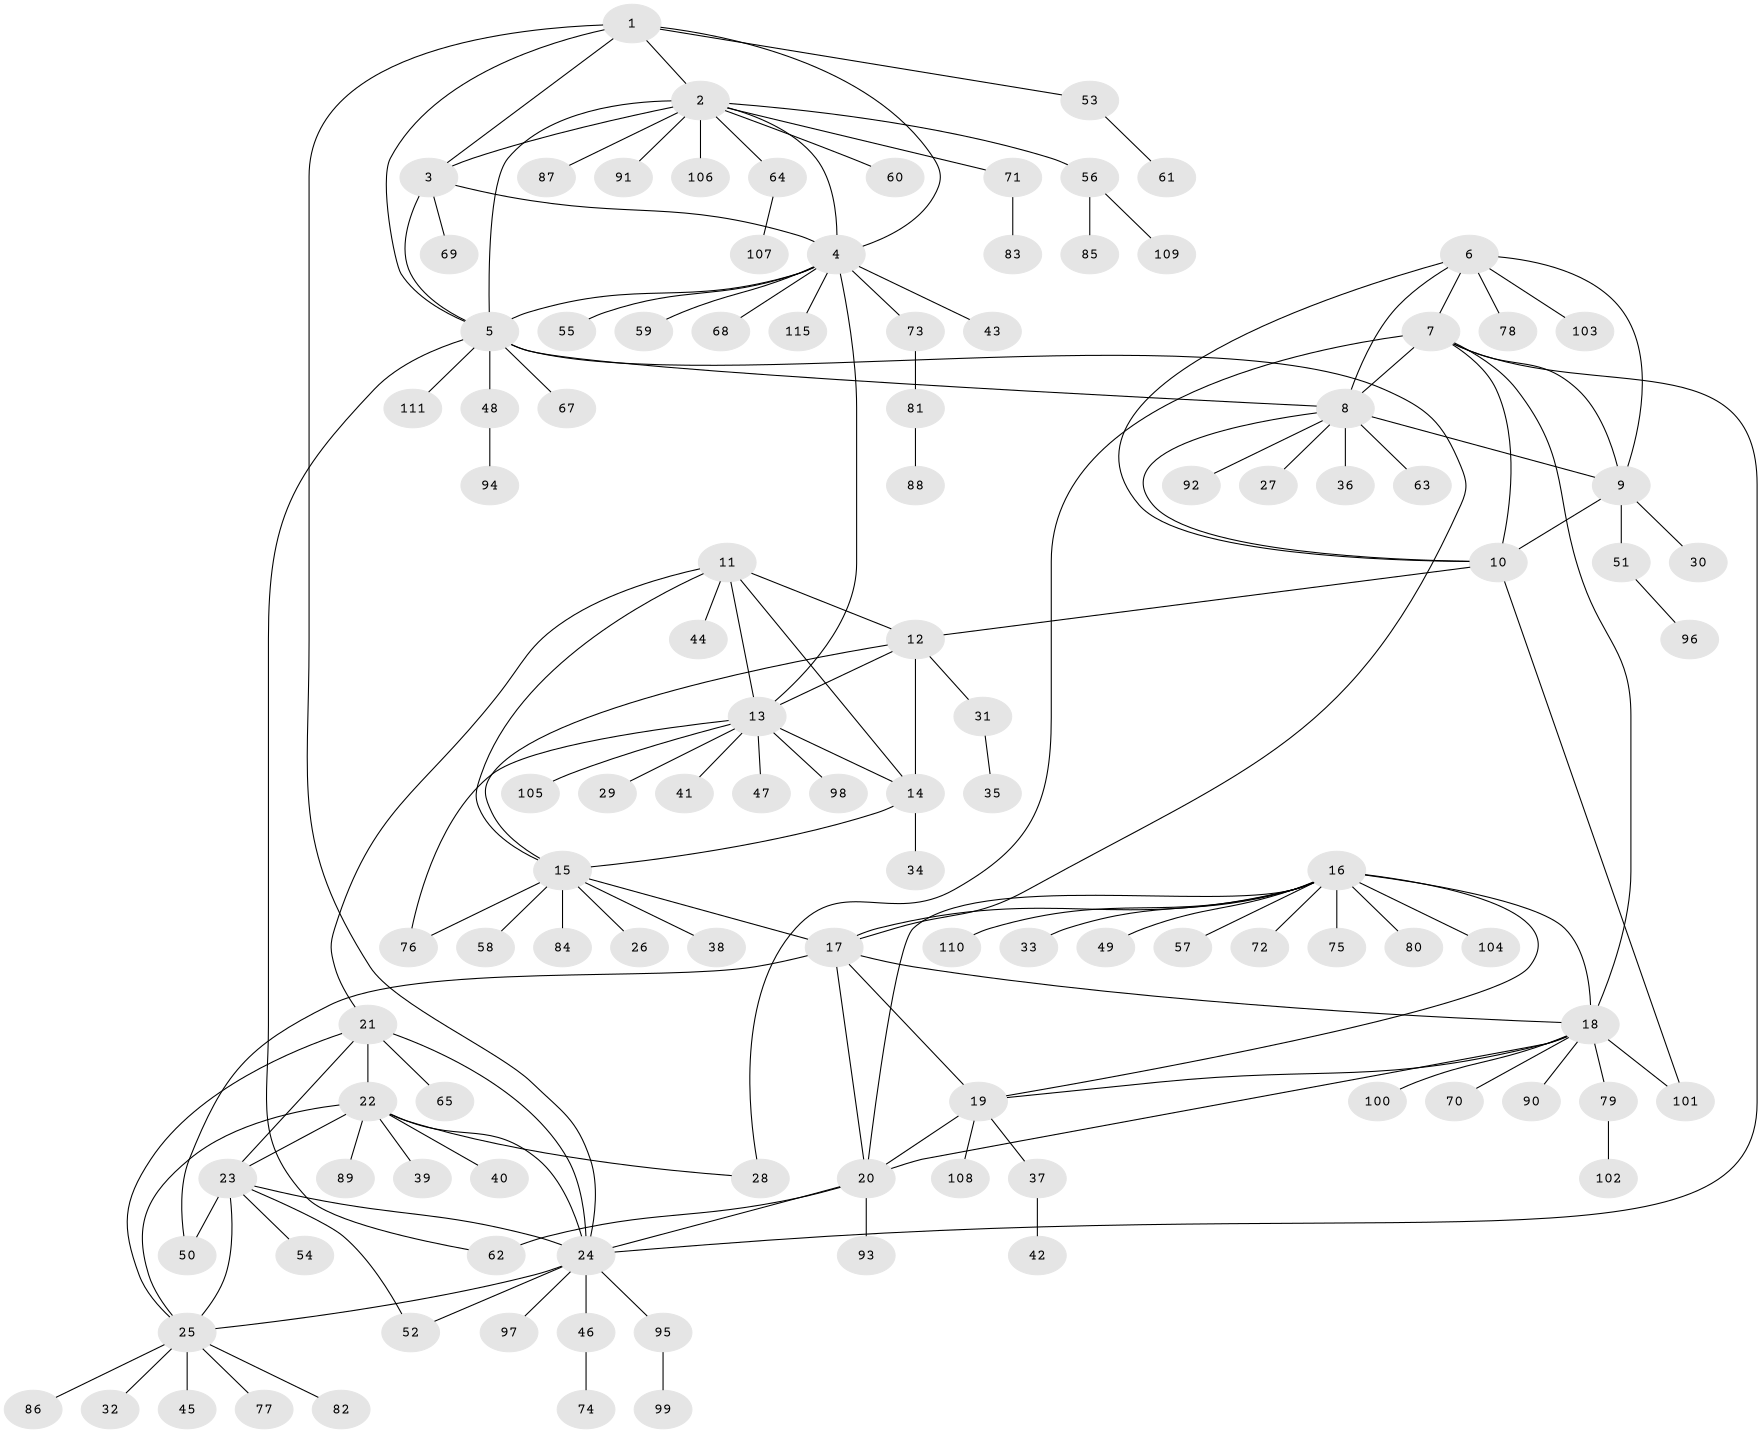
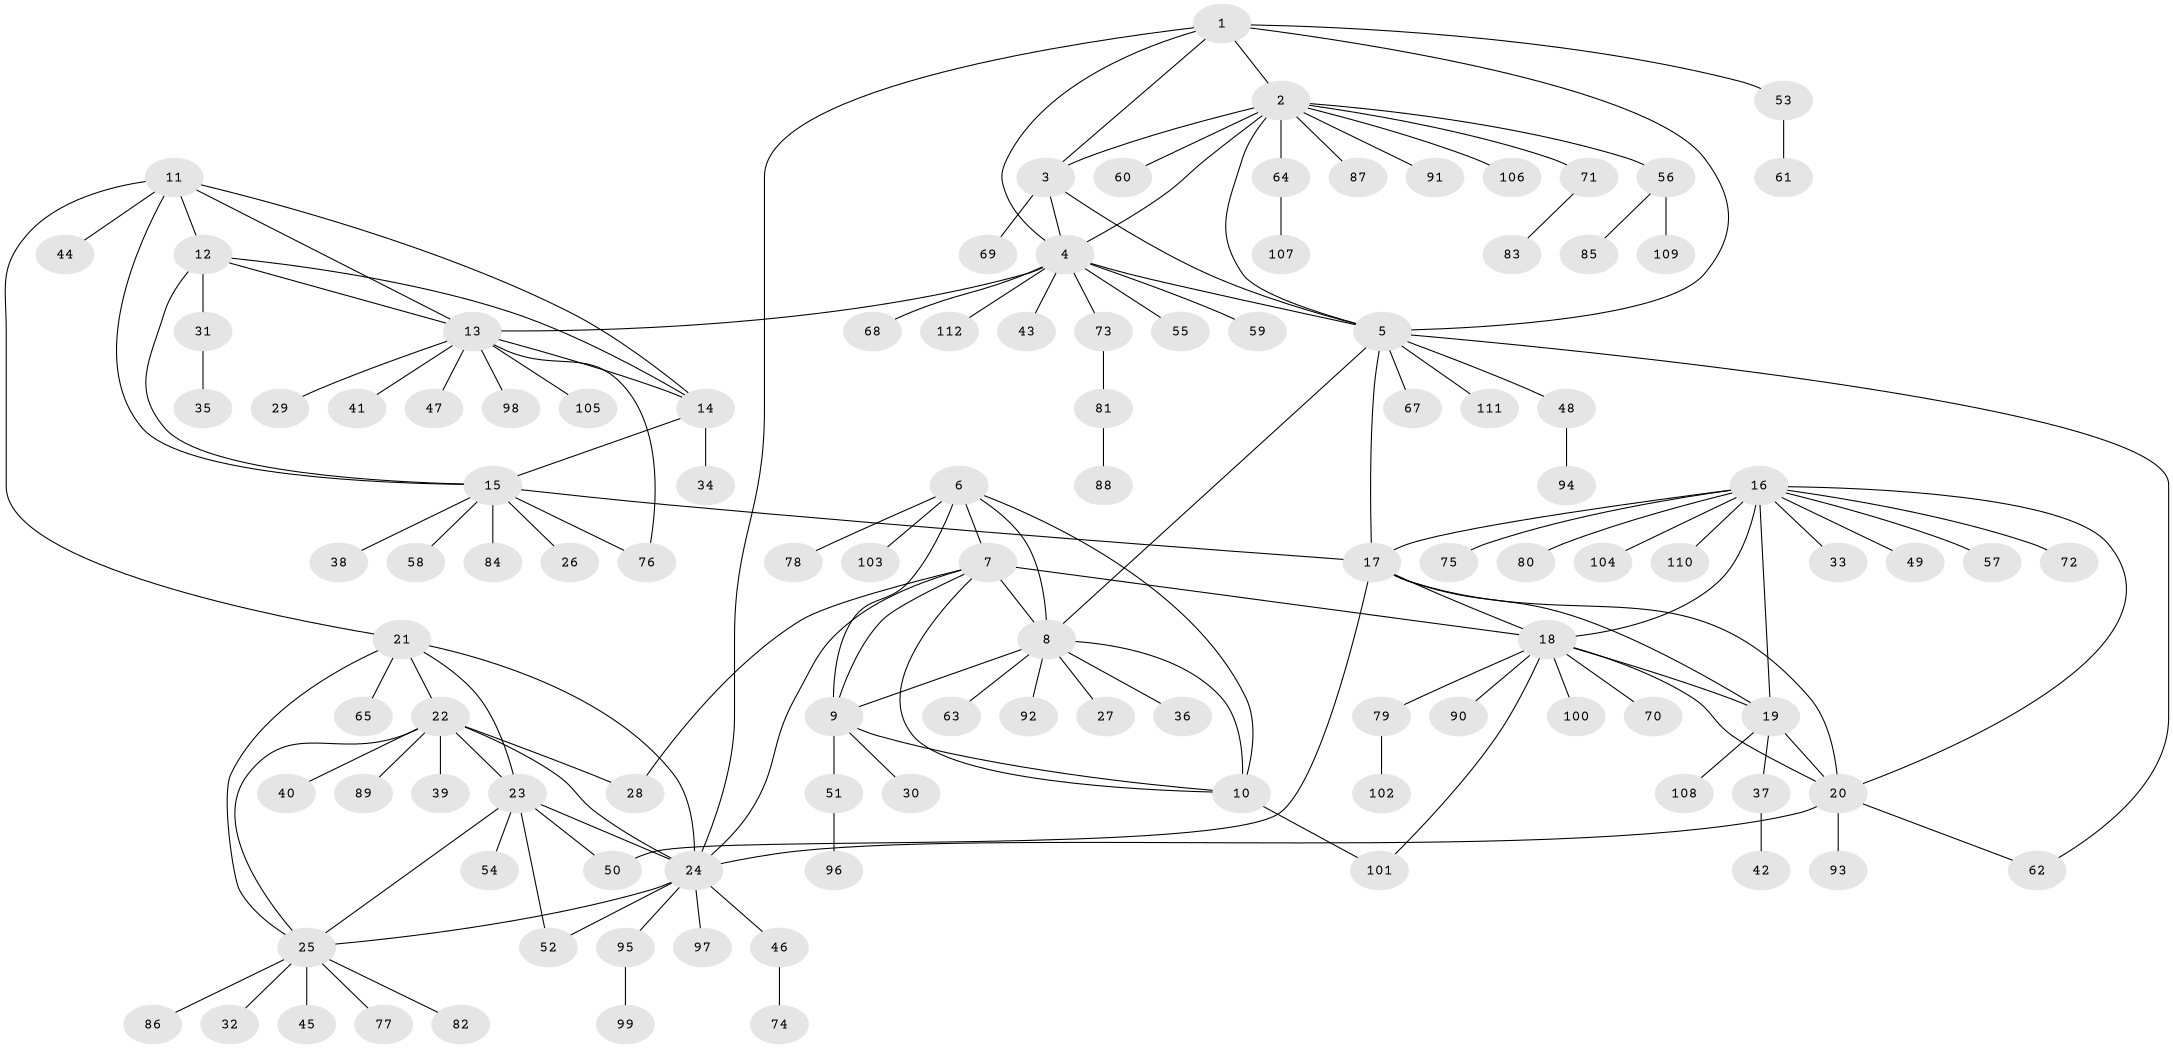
(798, 332) -> (949, 332)
(1207, 601) -> none
